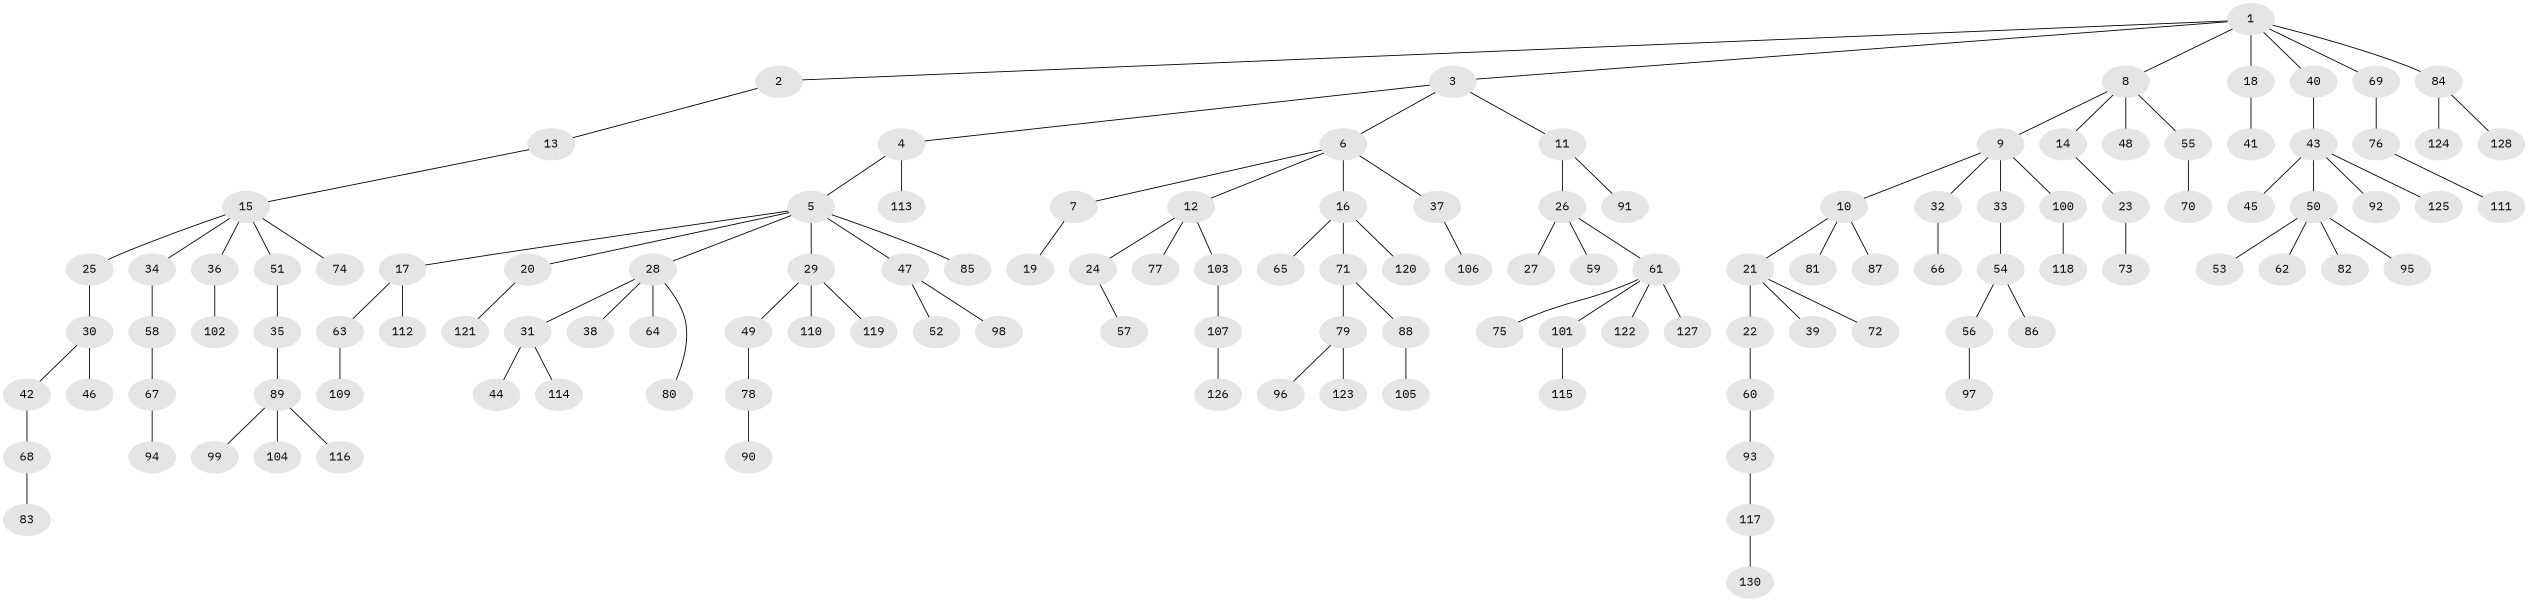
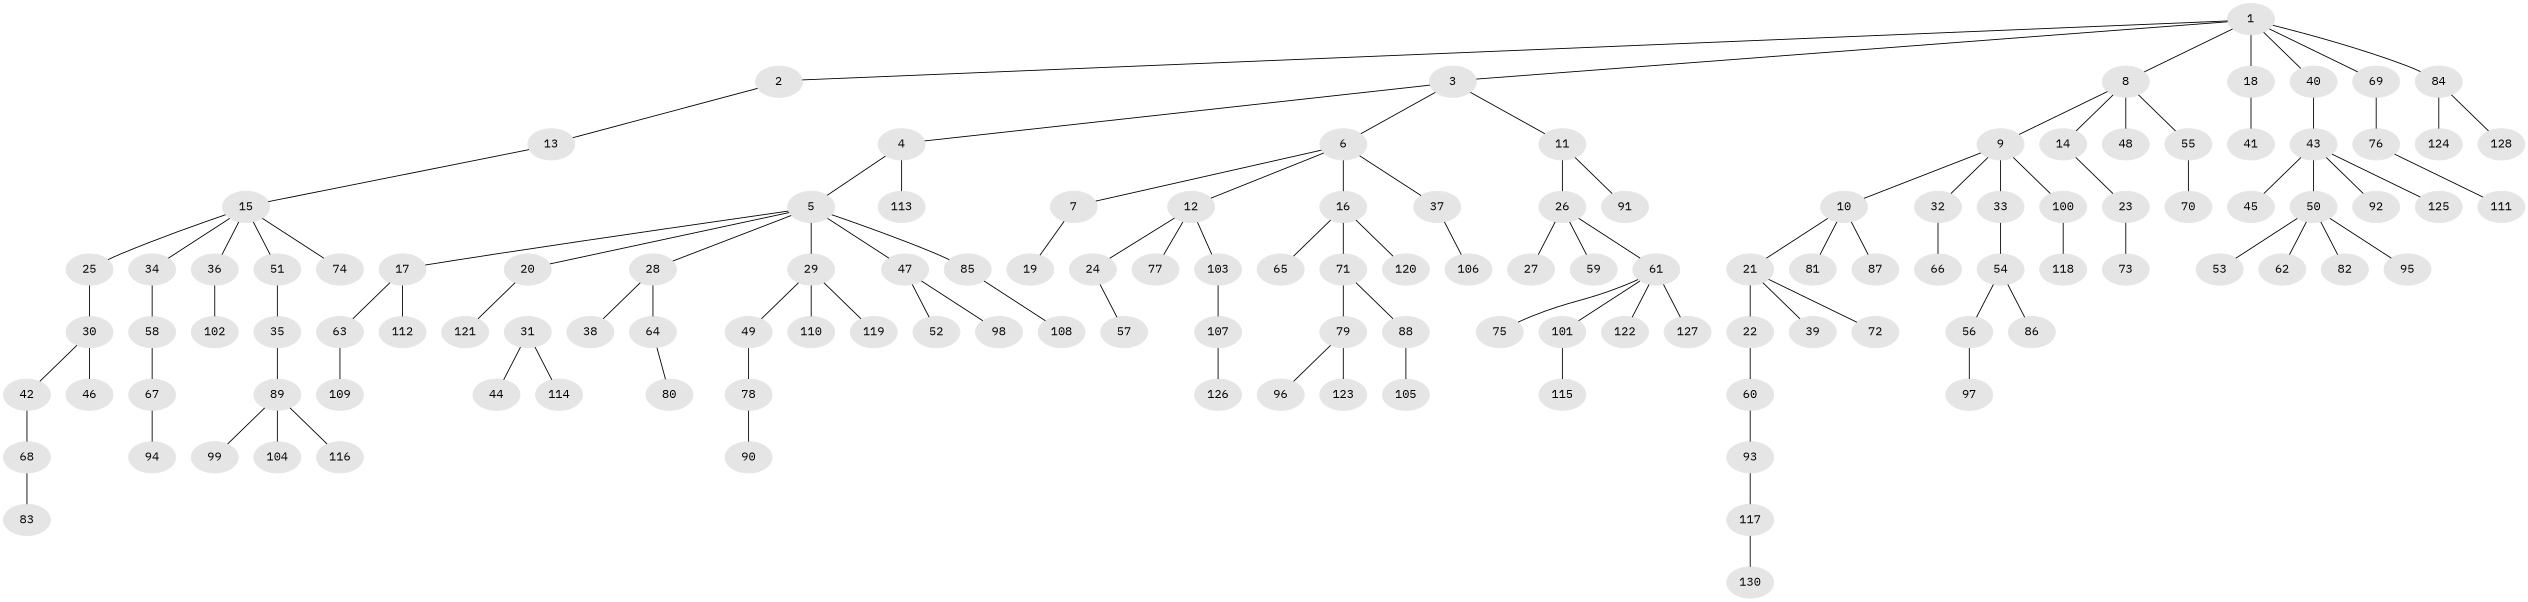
(590, 301) -> none
(686, 329) -> (661, 363)
none -> (1062, 332)
